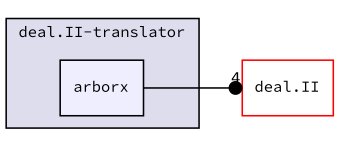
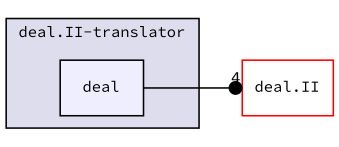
(102, 88) -> (102, 88)
